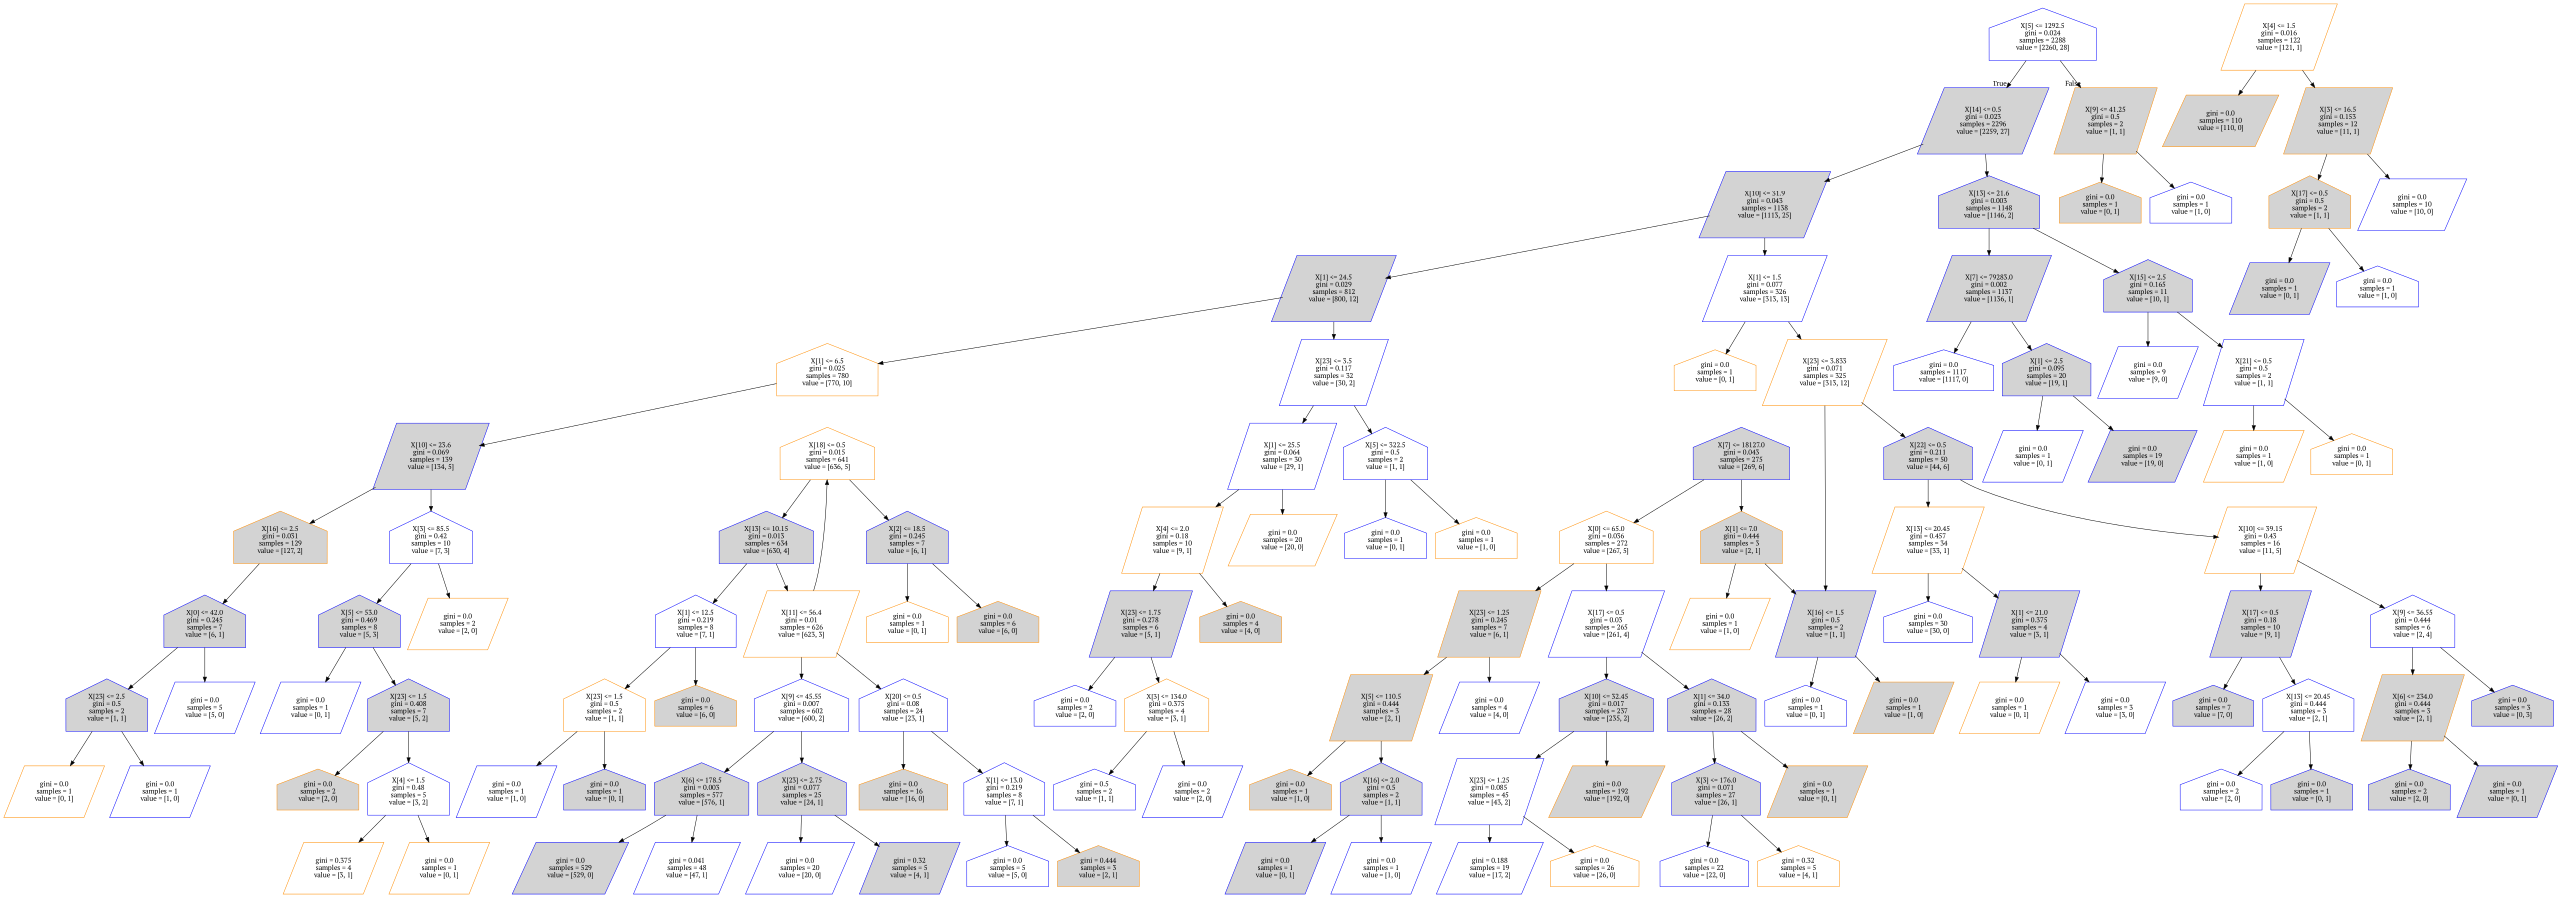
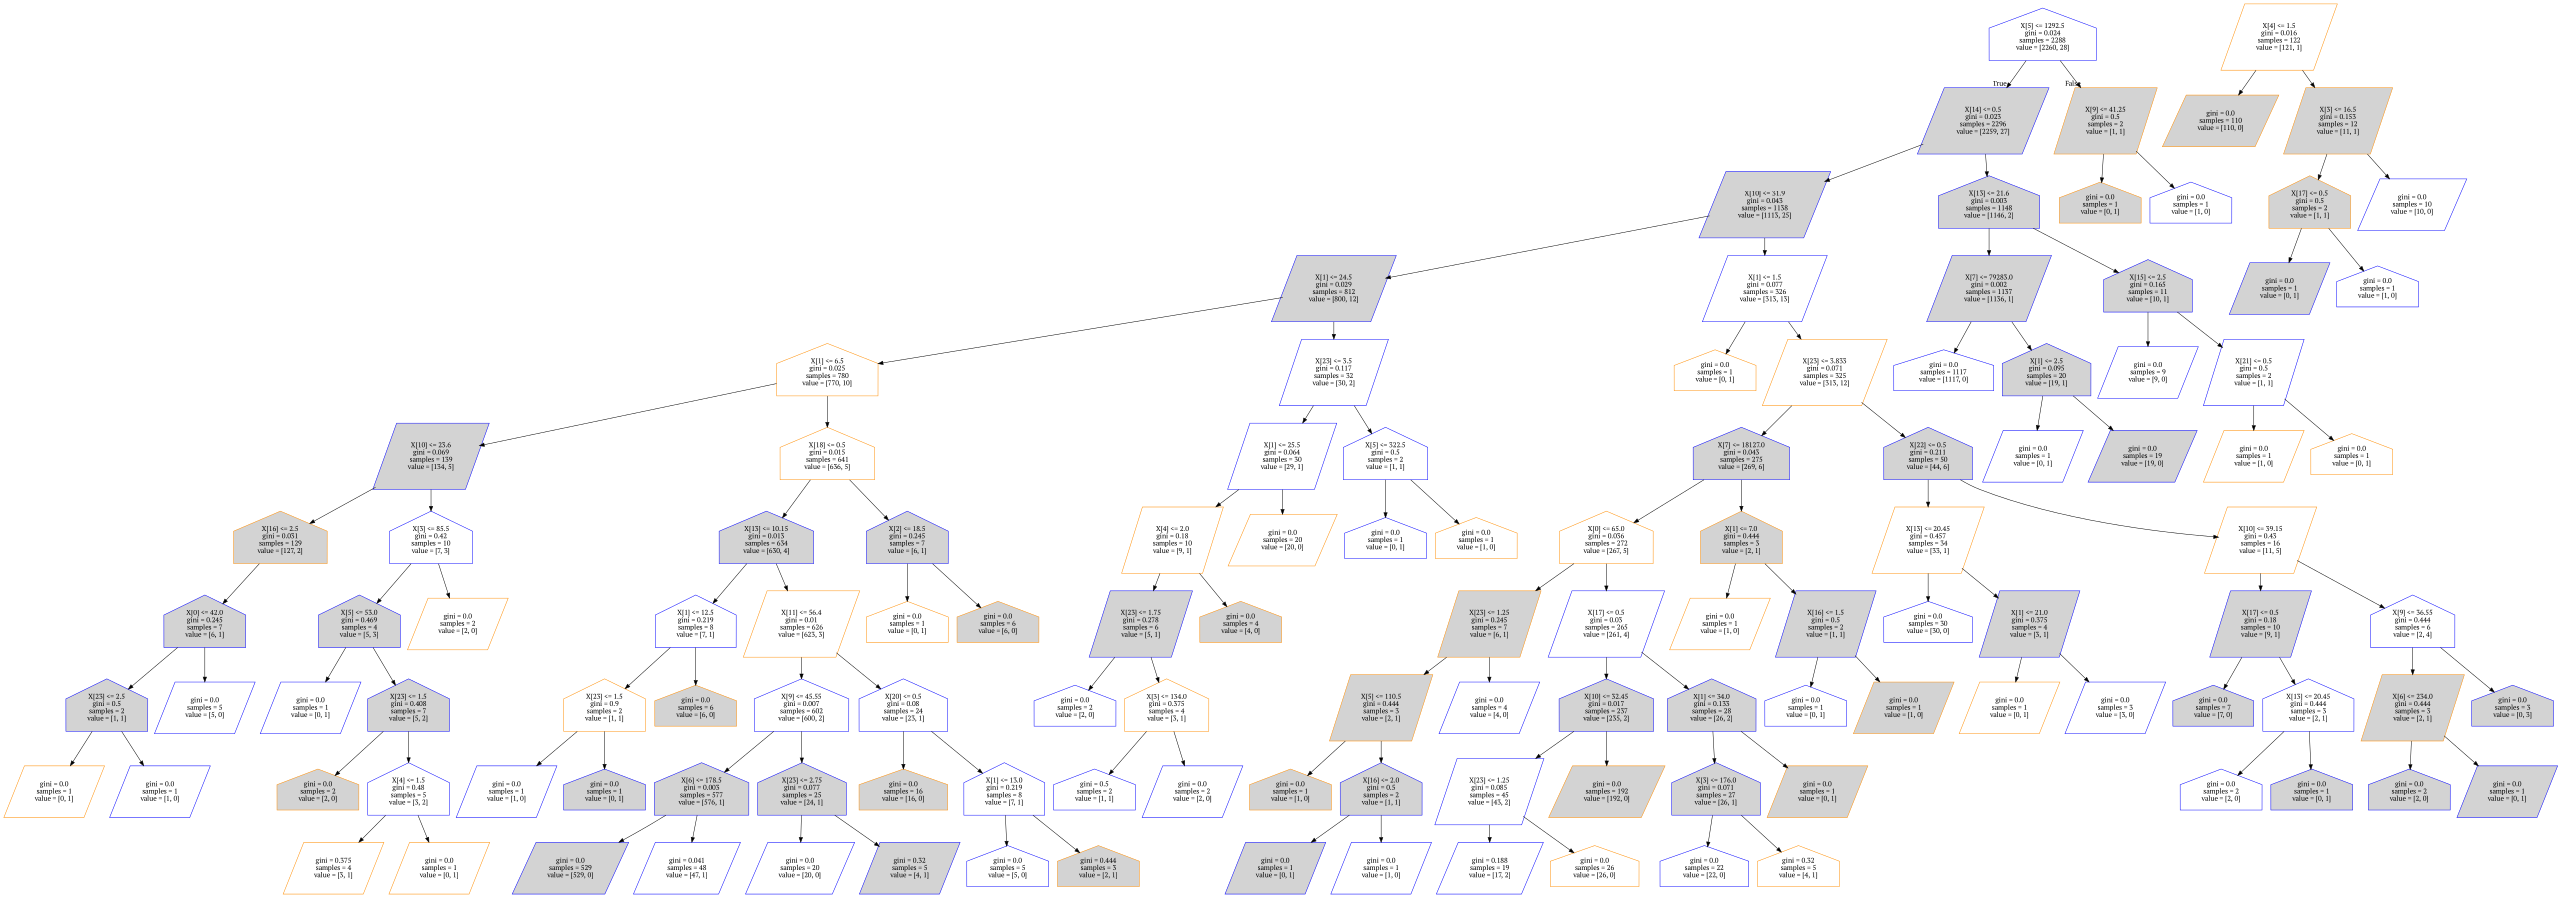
(1825, 496) -> (1778, 419)
(823, 538) -> (827, 409)
(359, 624) -> (359, 624)
(605, 708) -> (605, 708)
